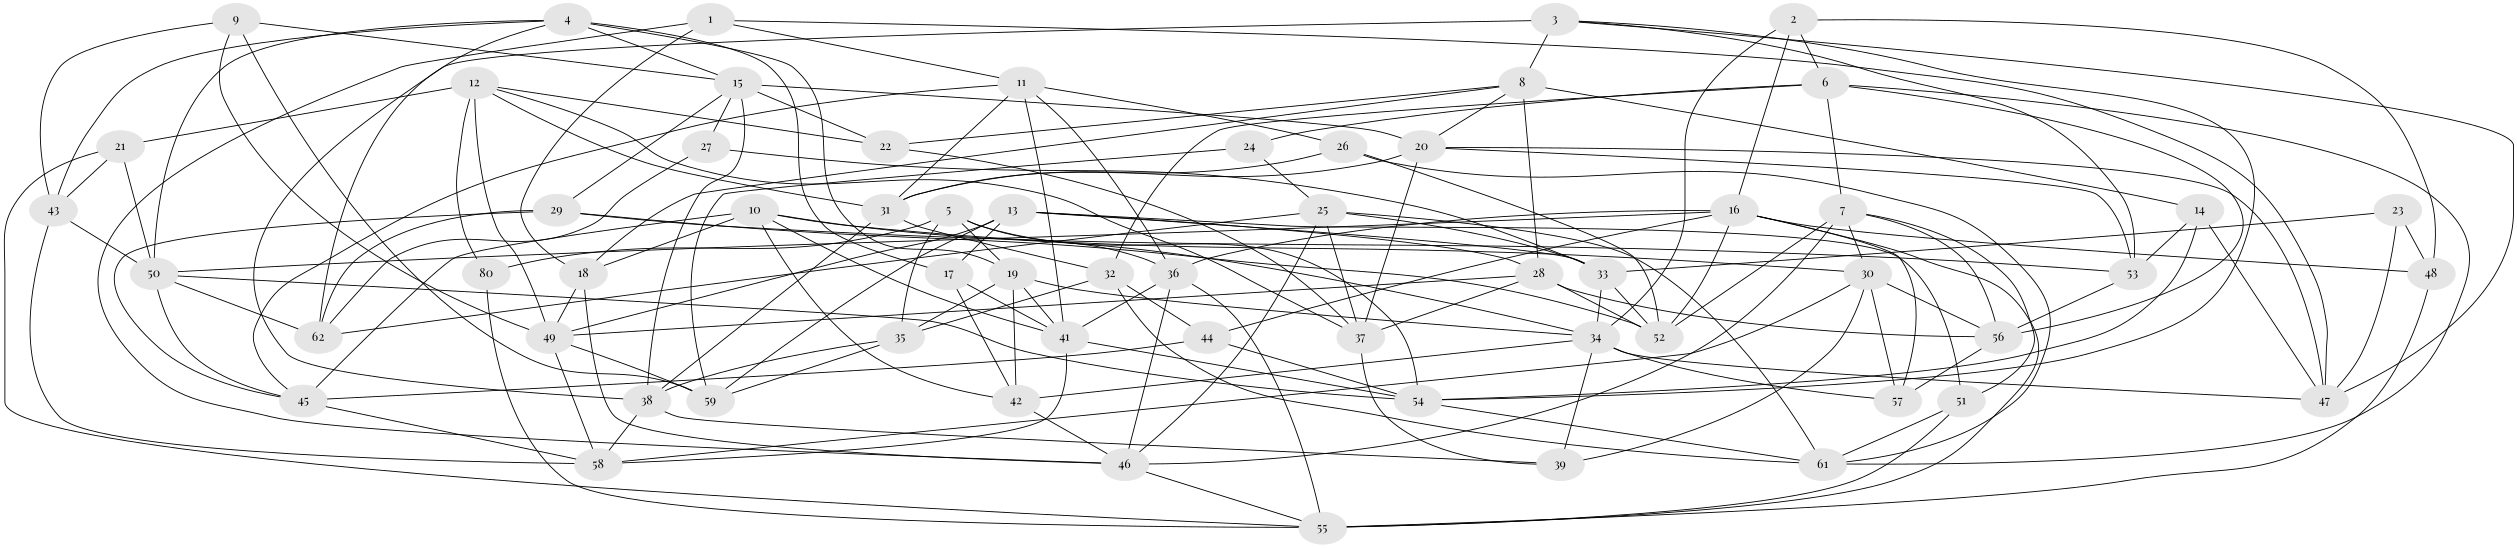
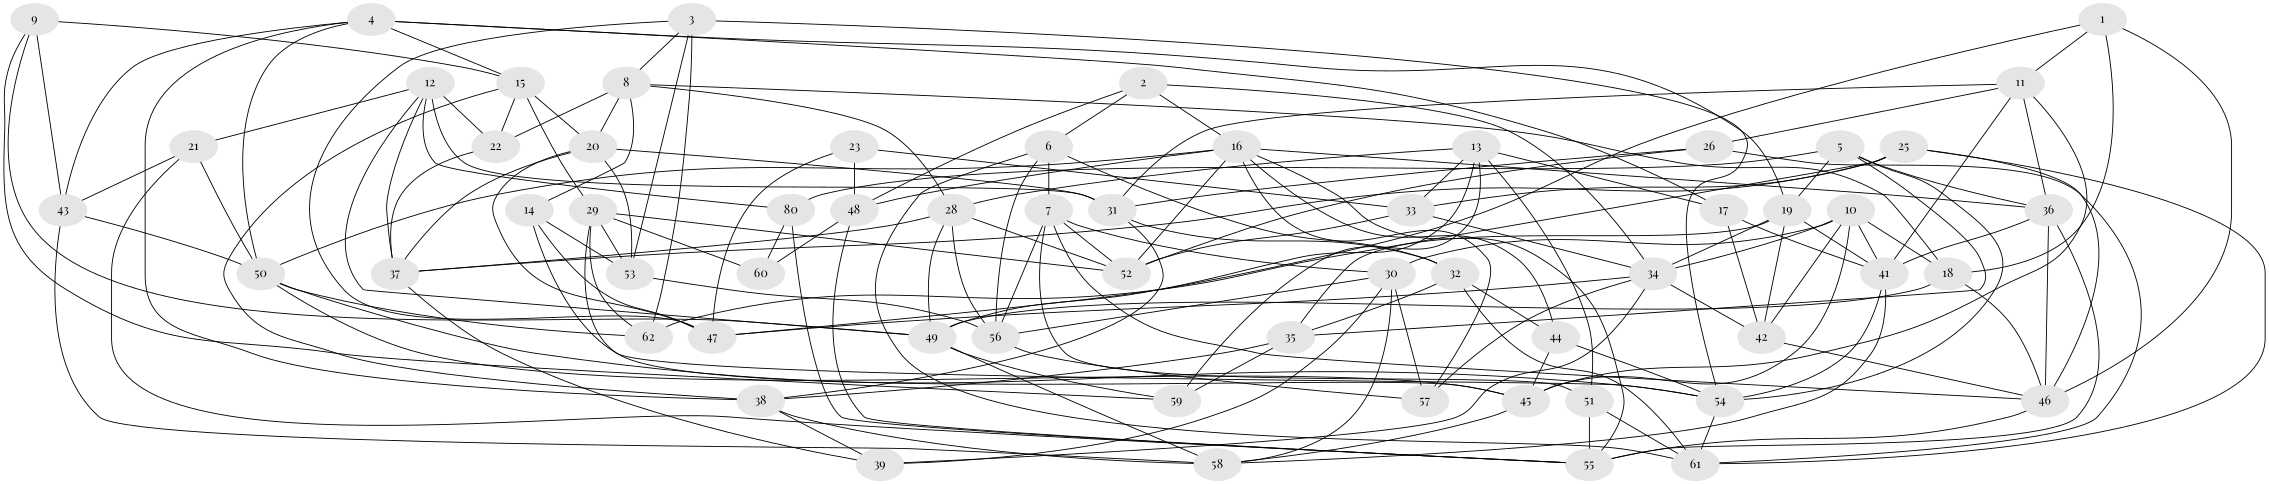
(706, 147) -> none
(1249, 147) -> none
none -> (761, 274)
